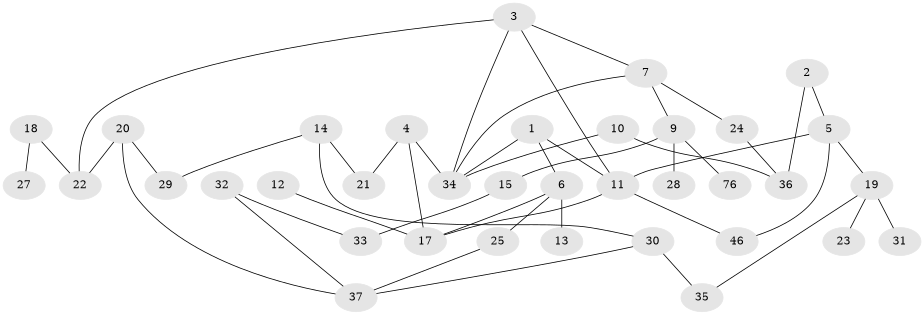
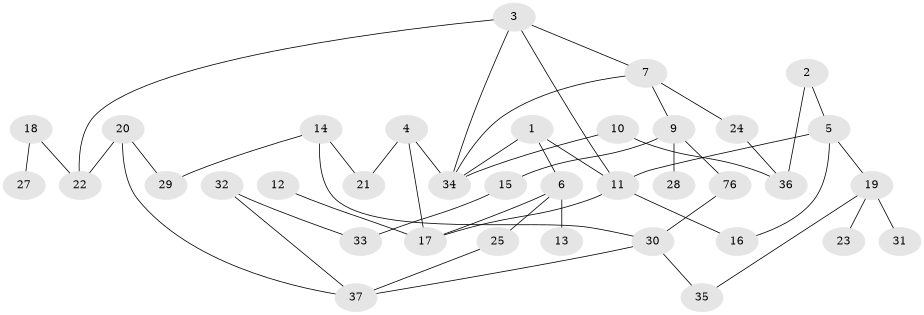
none -> (691, 214)
(737, 242) -> (737, 242)
